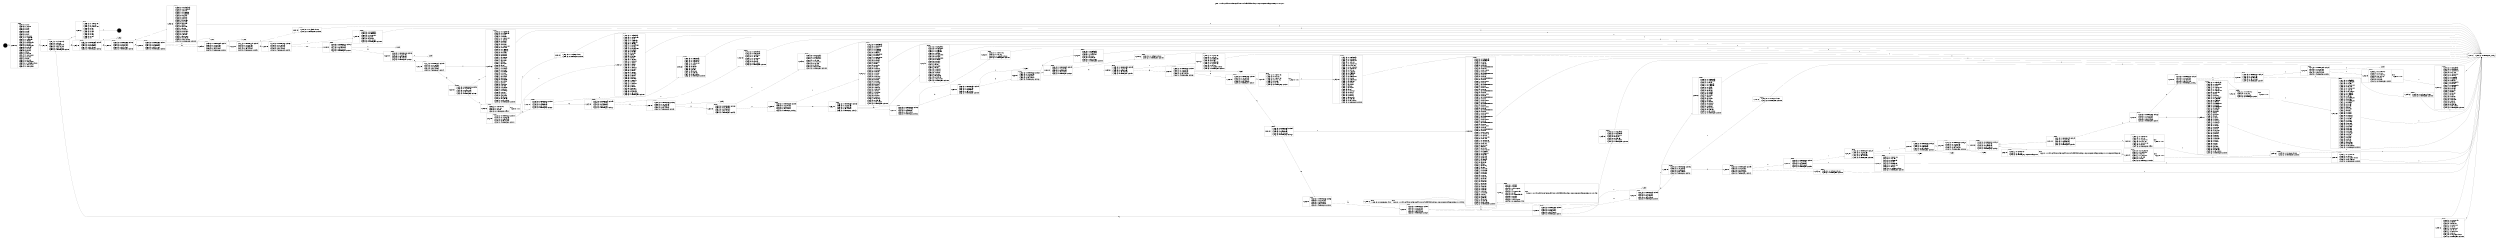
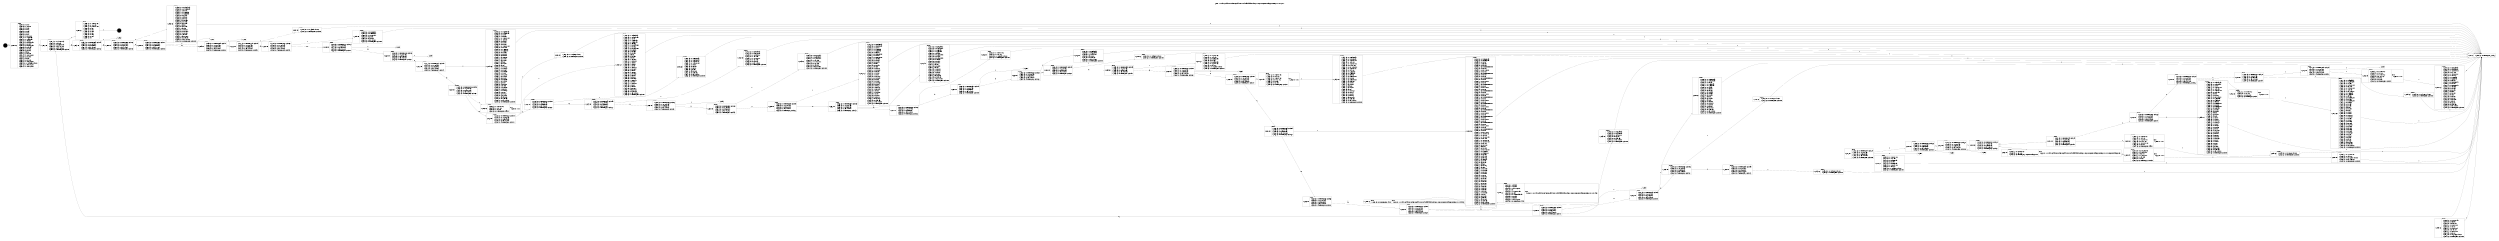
(478, 81) -> (474, 107)
(1798, 163) -> none
